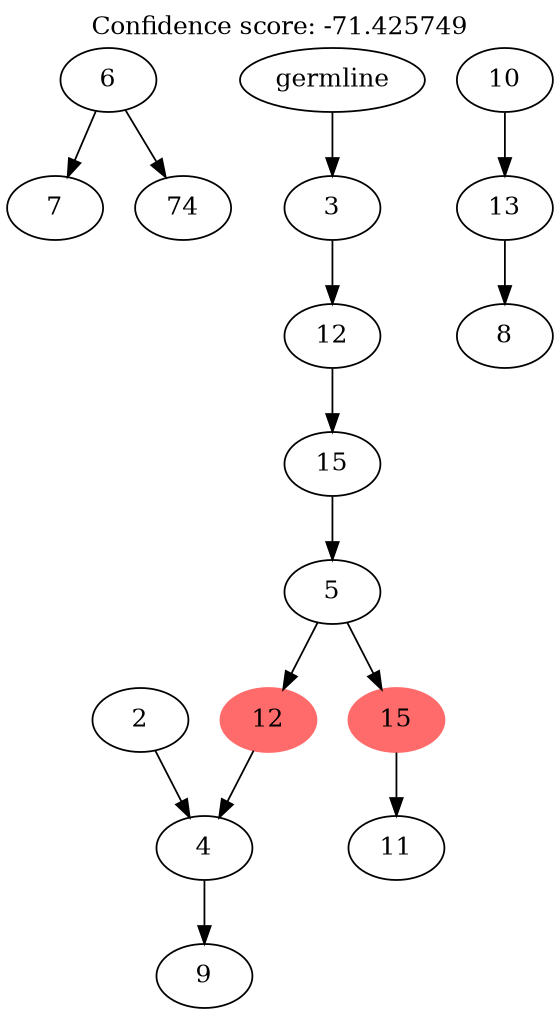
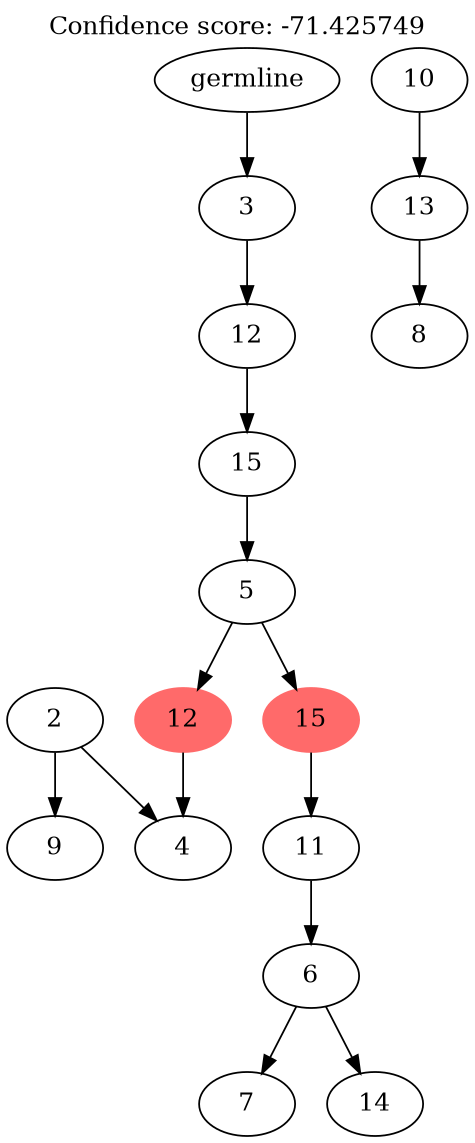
(183, 208) -> (375, 1104)
(204, 903) -> (55, 775)
none -> (311, 903)
